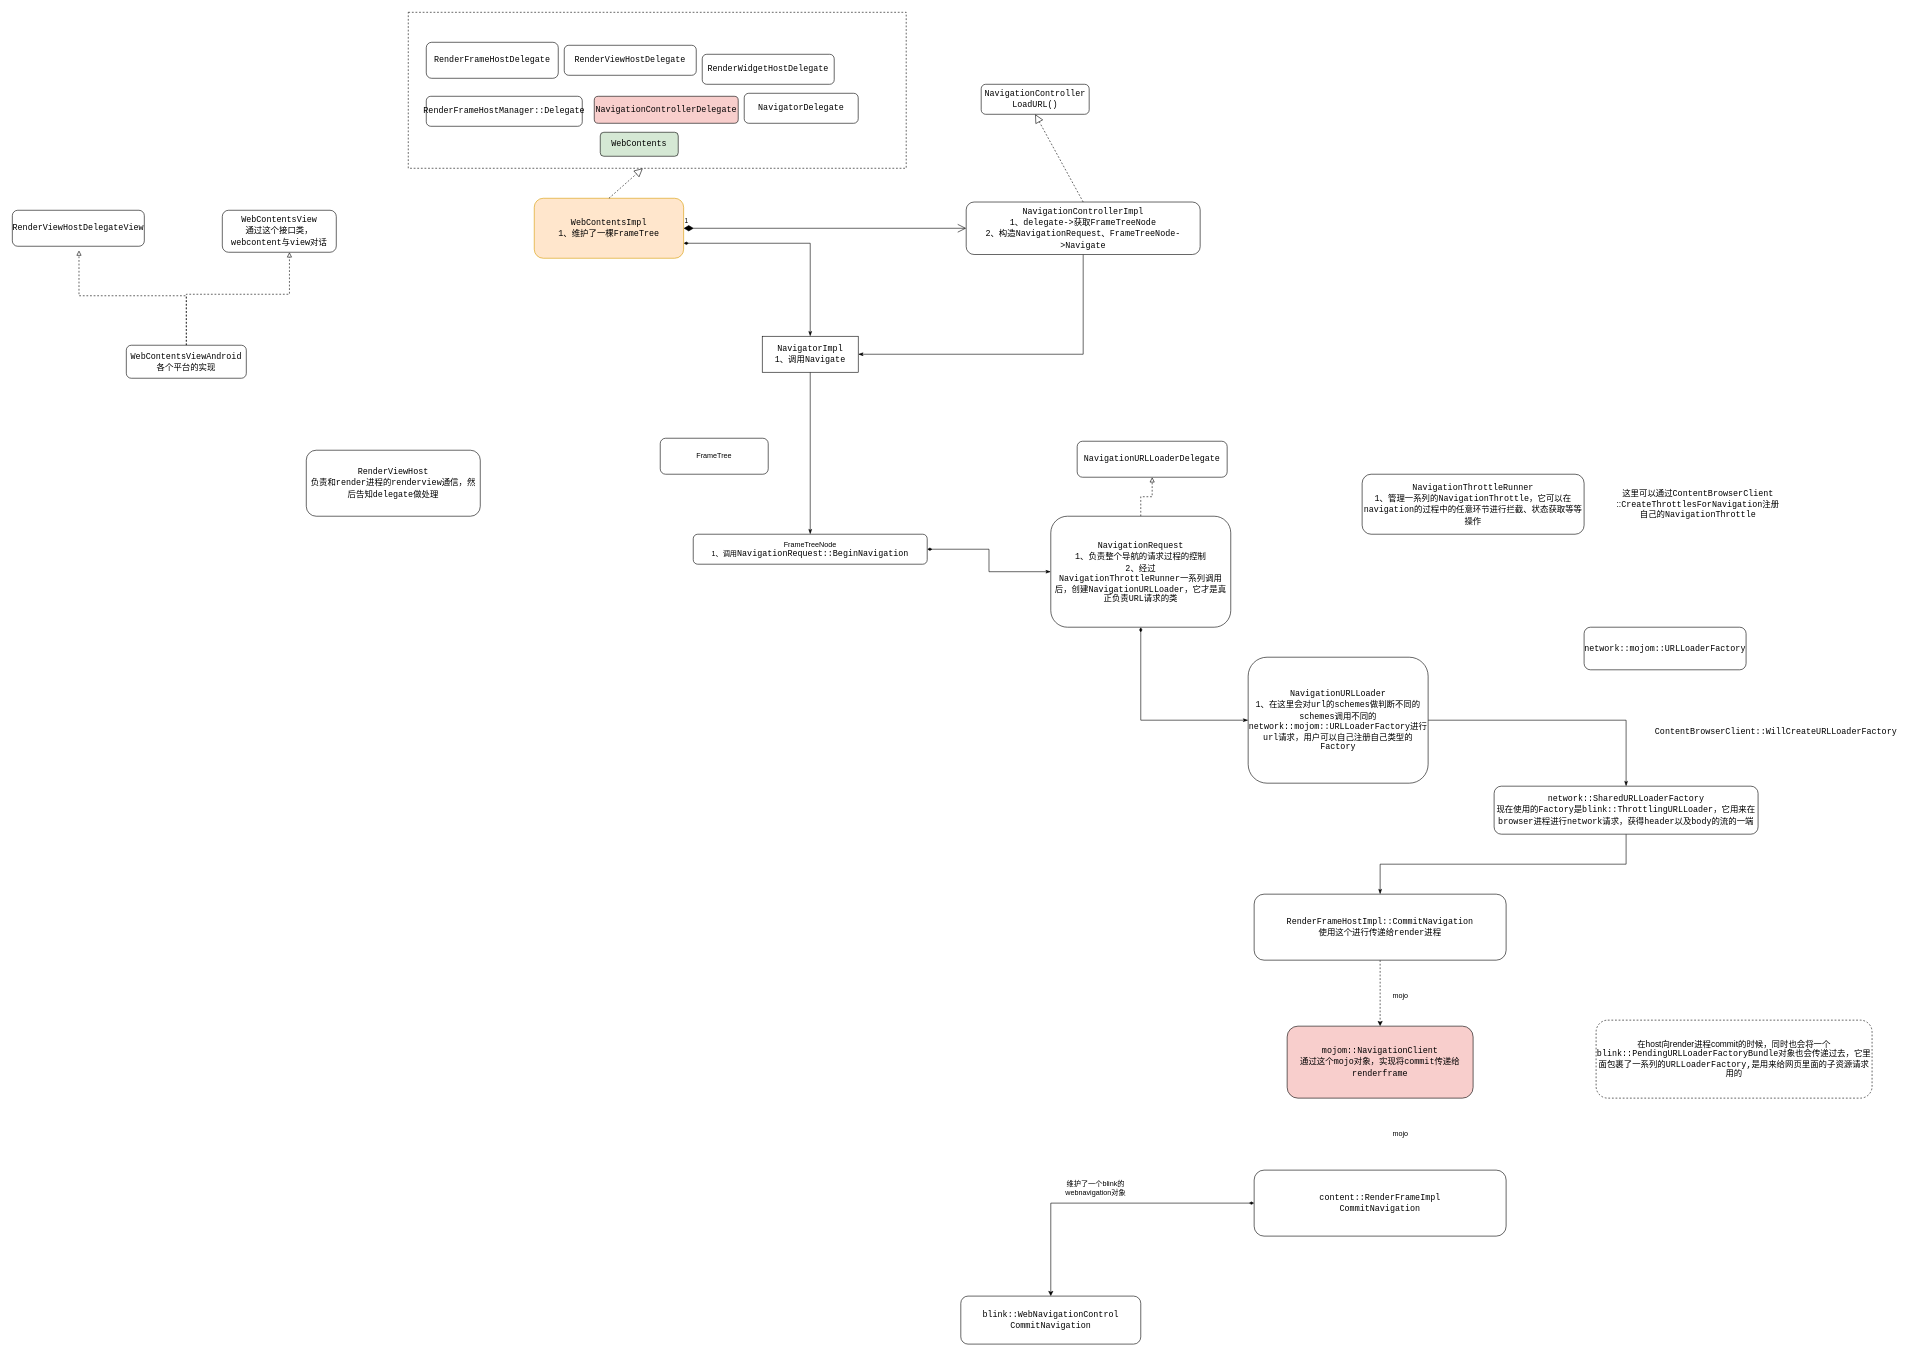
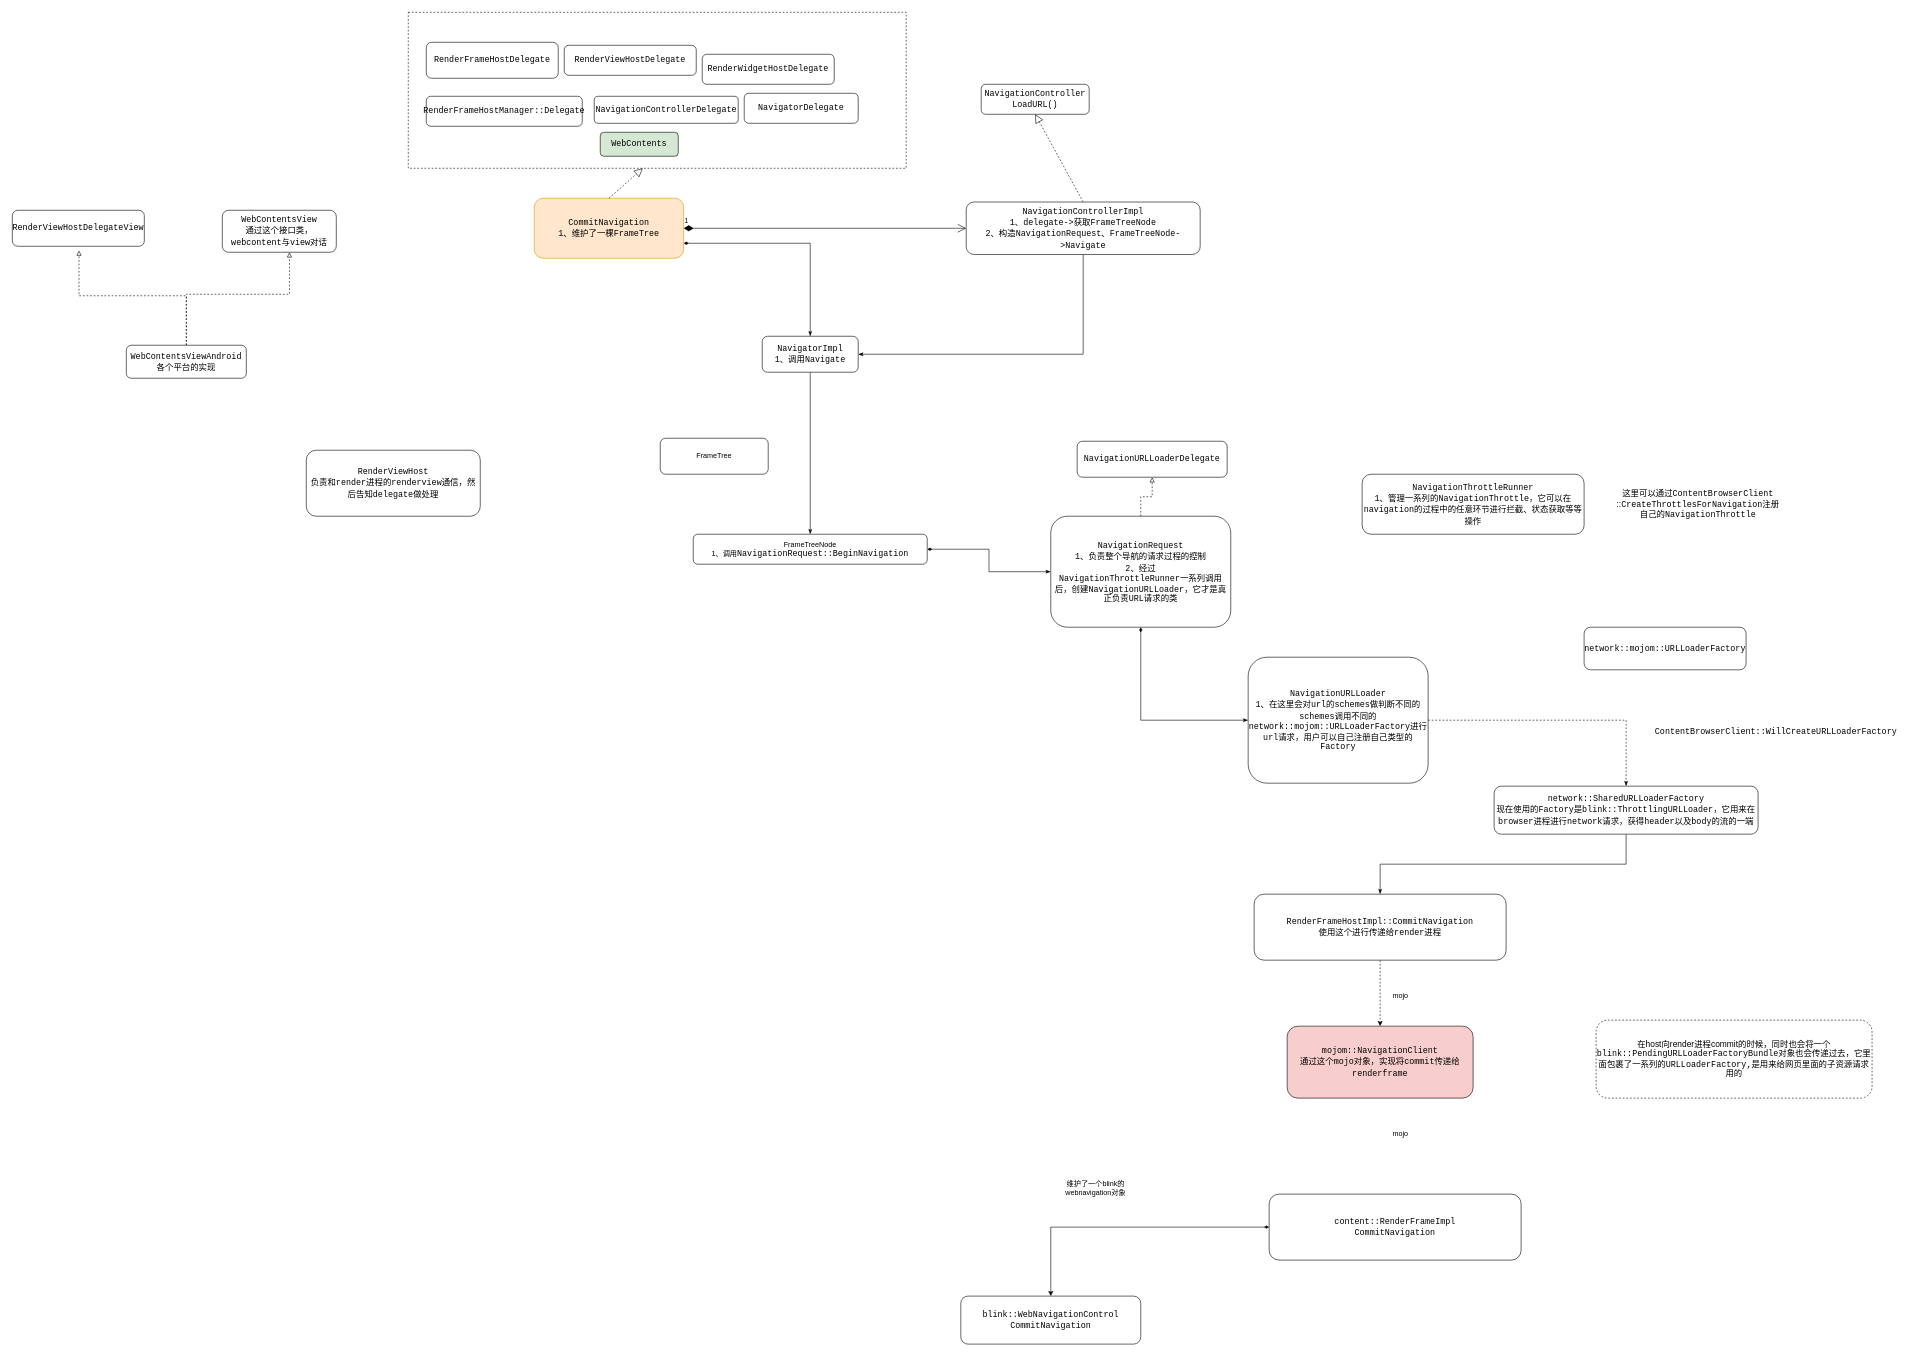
(666, 110) -> (666, 110)
(609, 228) -> (609, 228)
(810, 354) -> (810, 354)
(1558, 720) -> (1558, 720)
(1380, 1203) -> (1395, 1227)
